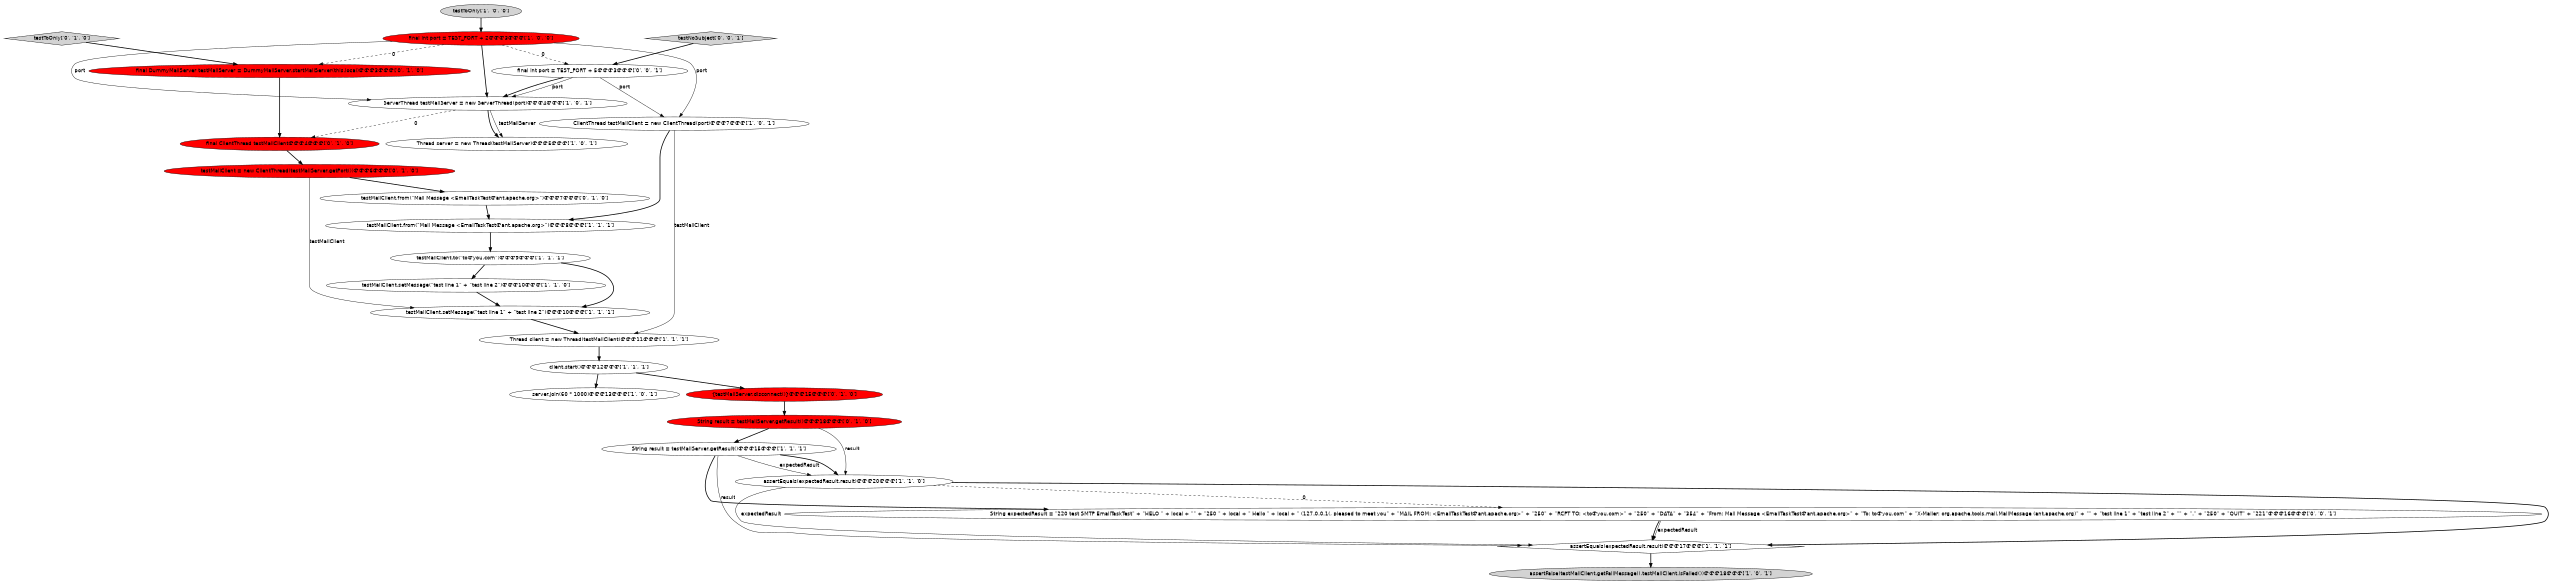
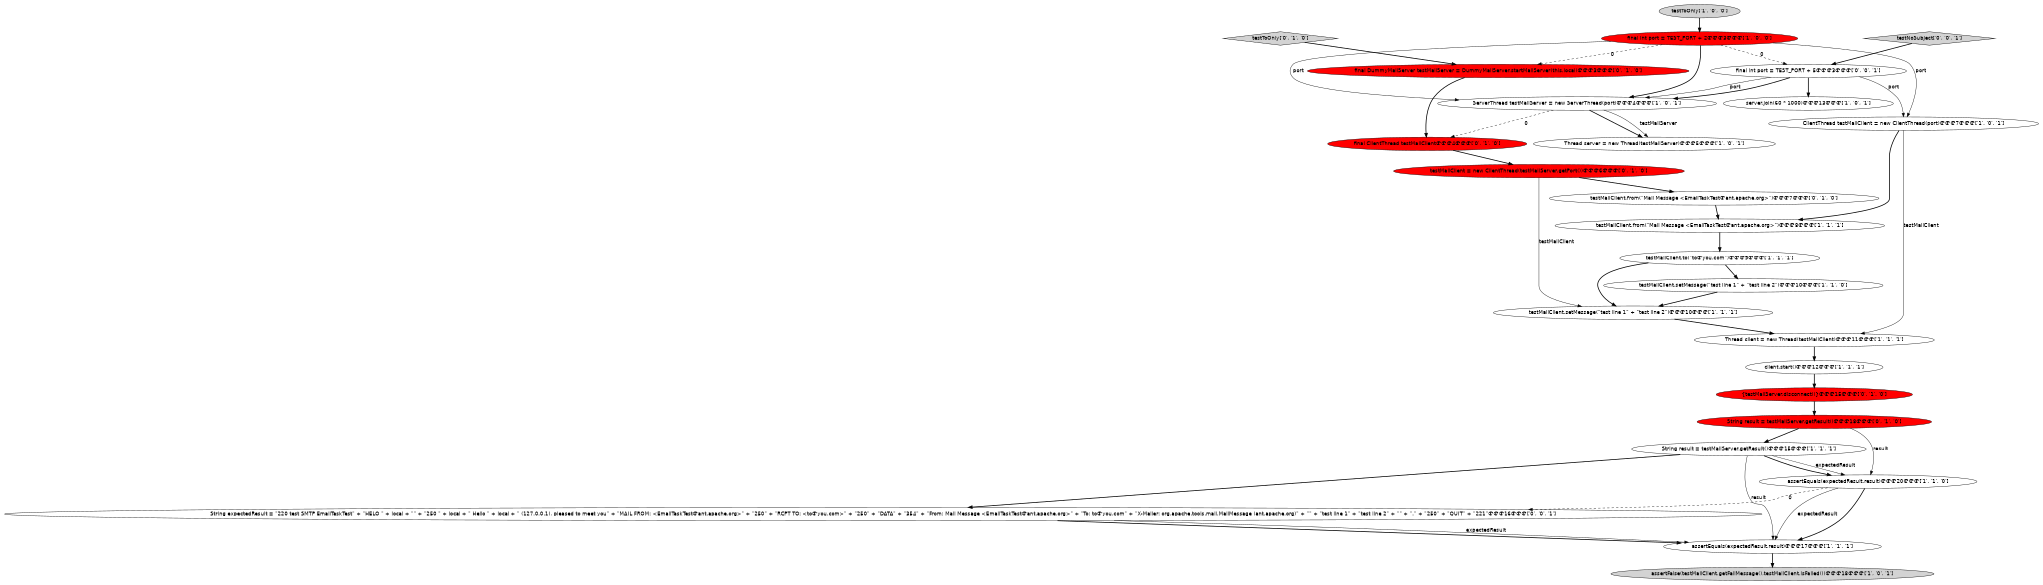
(597, 379) -> (1808, 85)
(1651, 547) -> (1772, 547)
